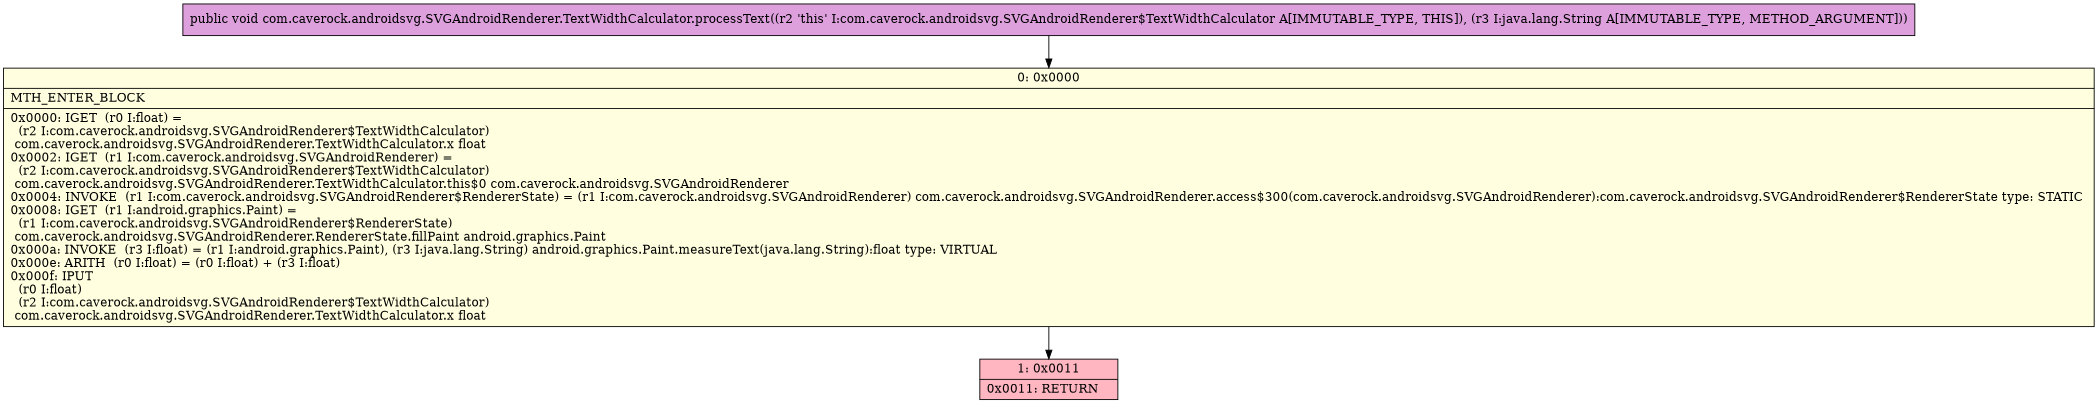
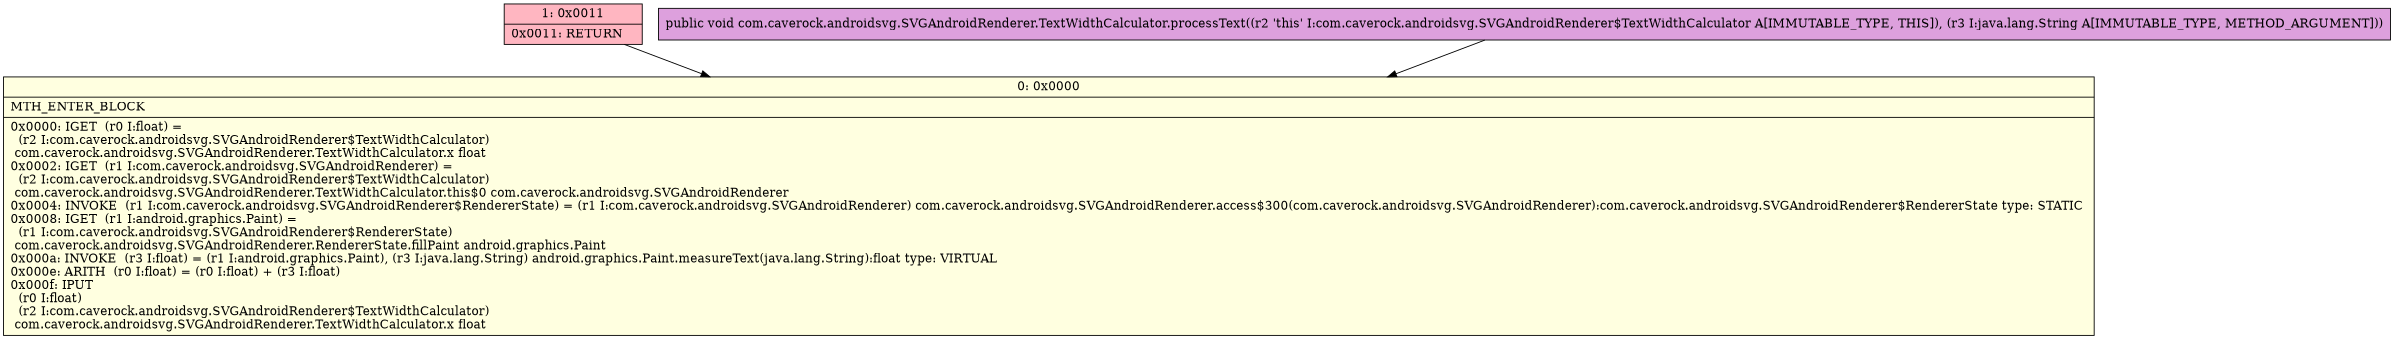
(1049, 338) -> (663, 59)
